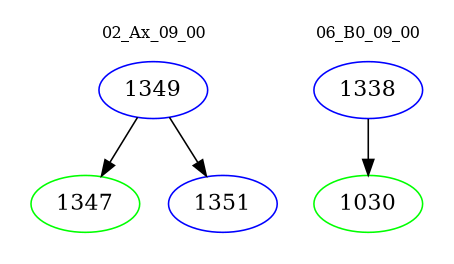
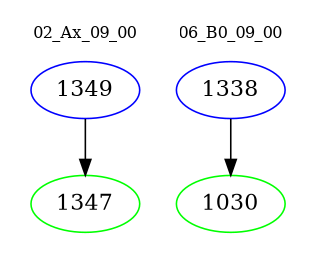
(223, 204) -> none
